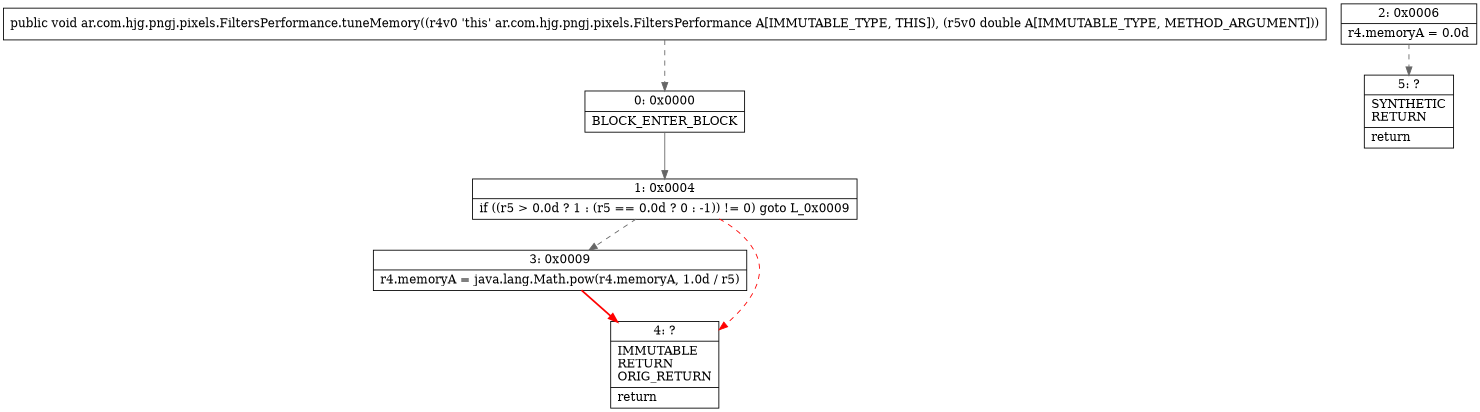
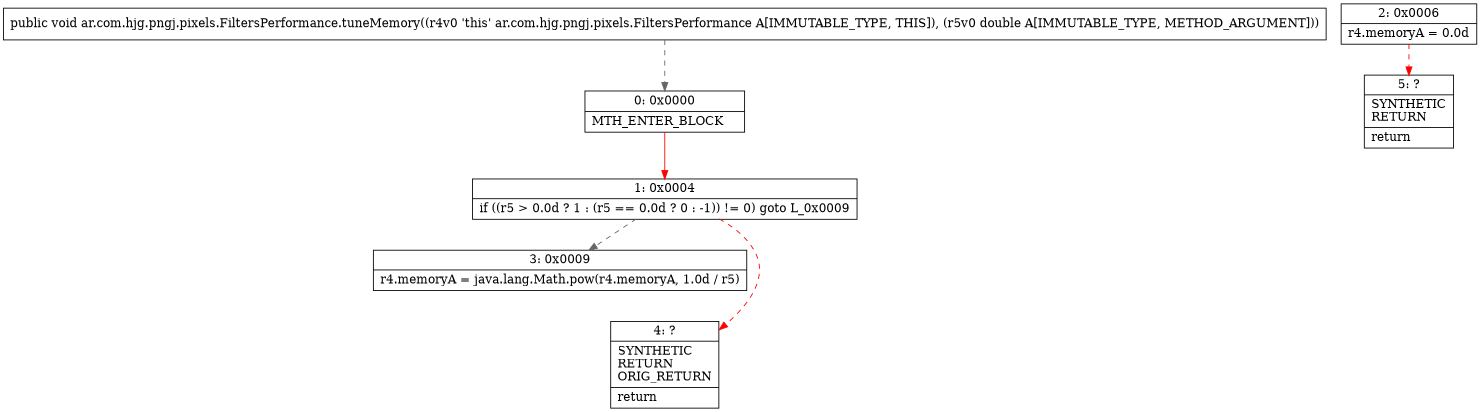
(1409, 55) -> (1409, 55)
(665, 121) -> (658, 121)
(665, 151) -> (665, 151)
(596, 303) -> none
(658, 351) -> (655, 351)
